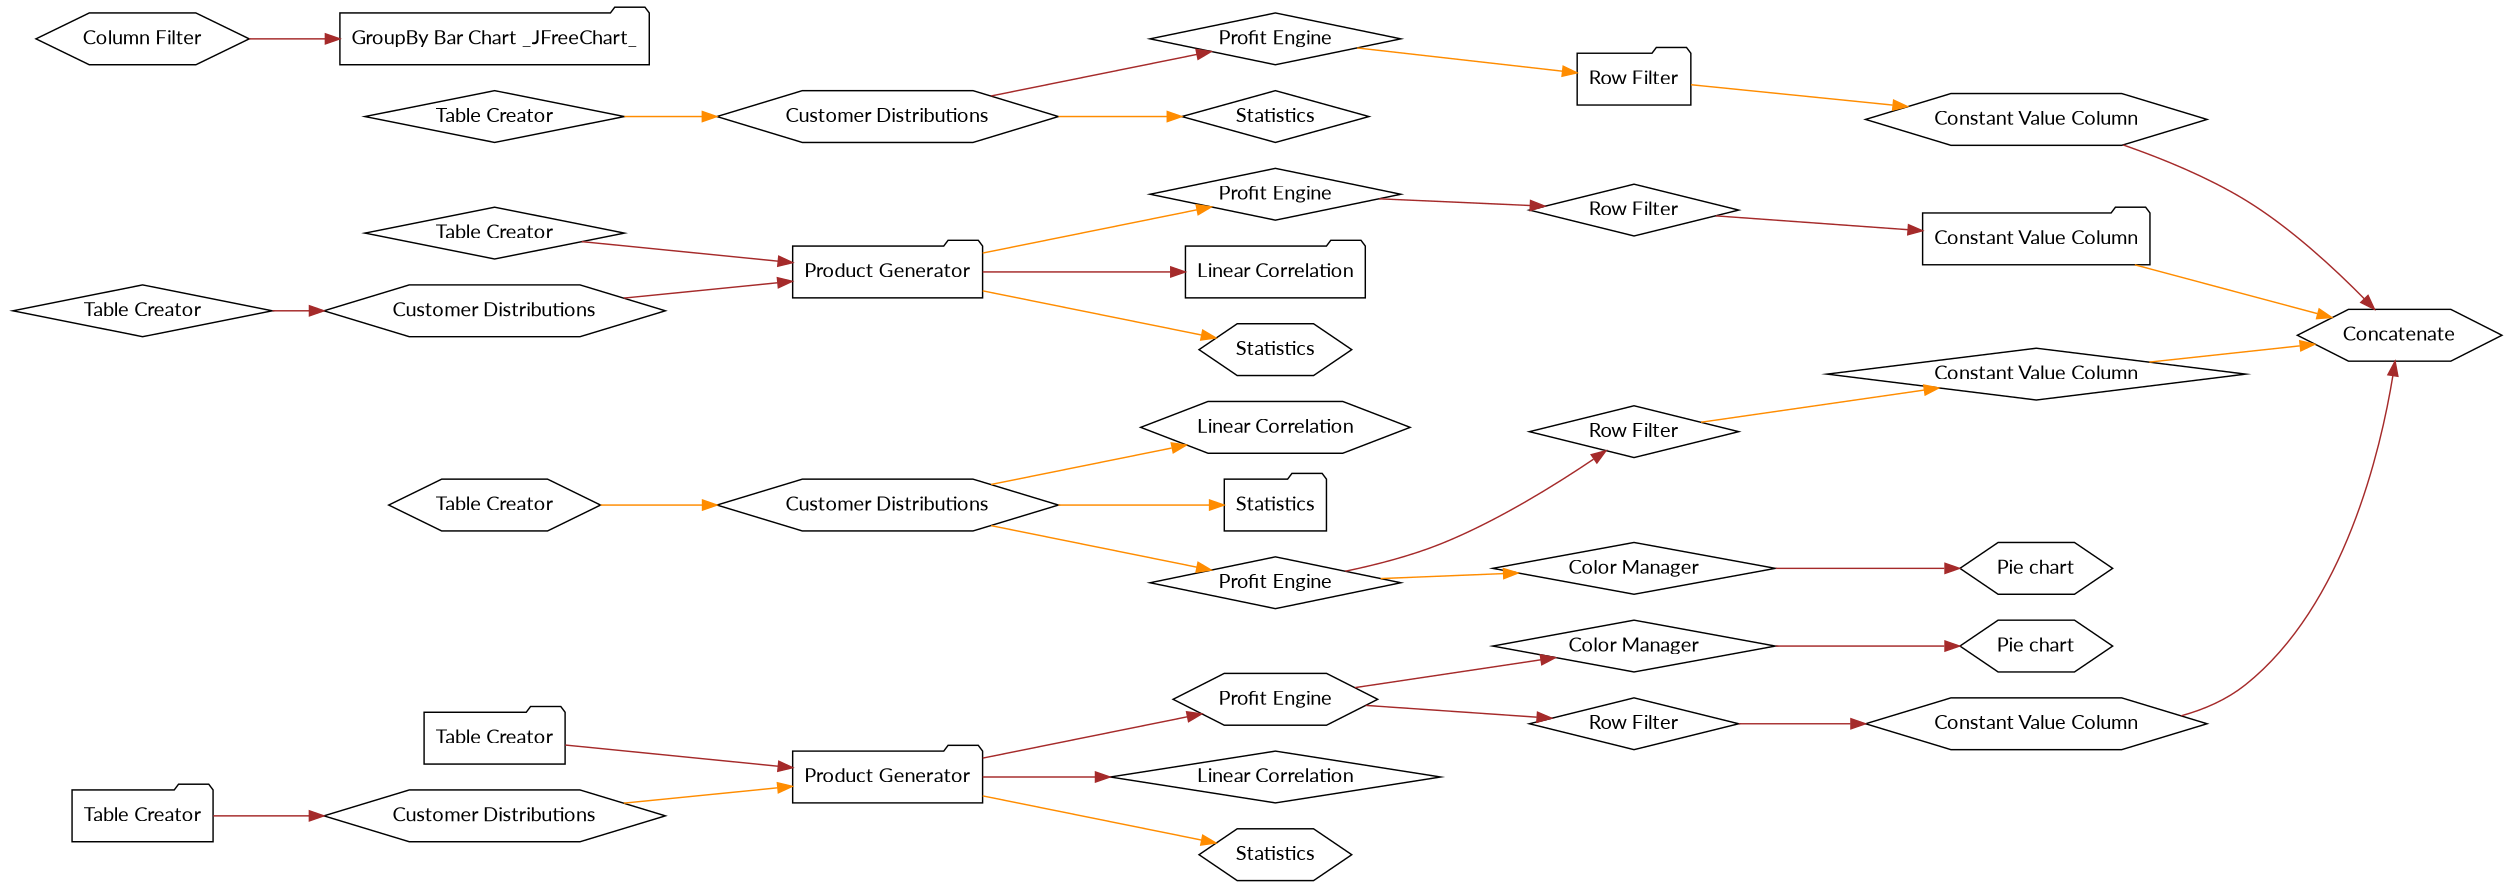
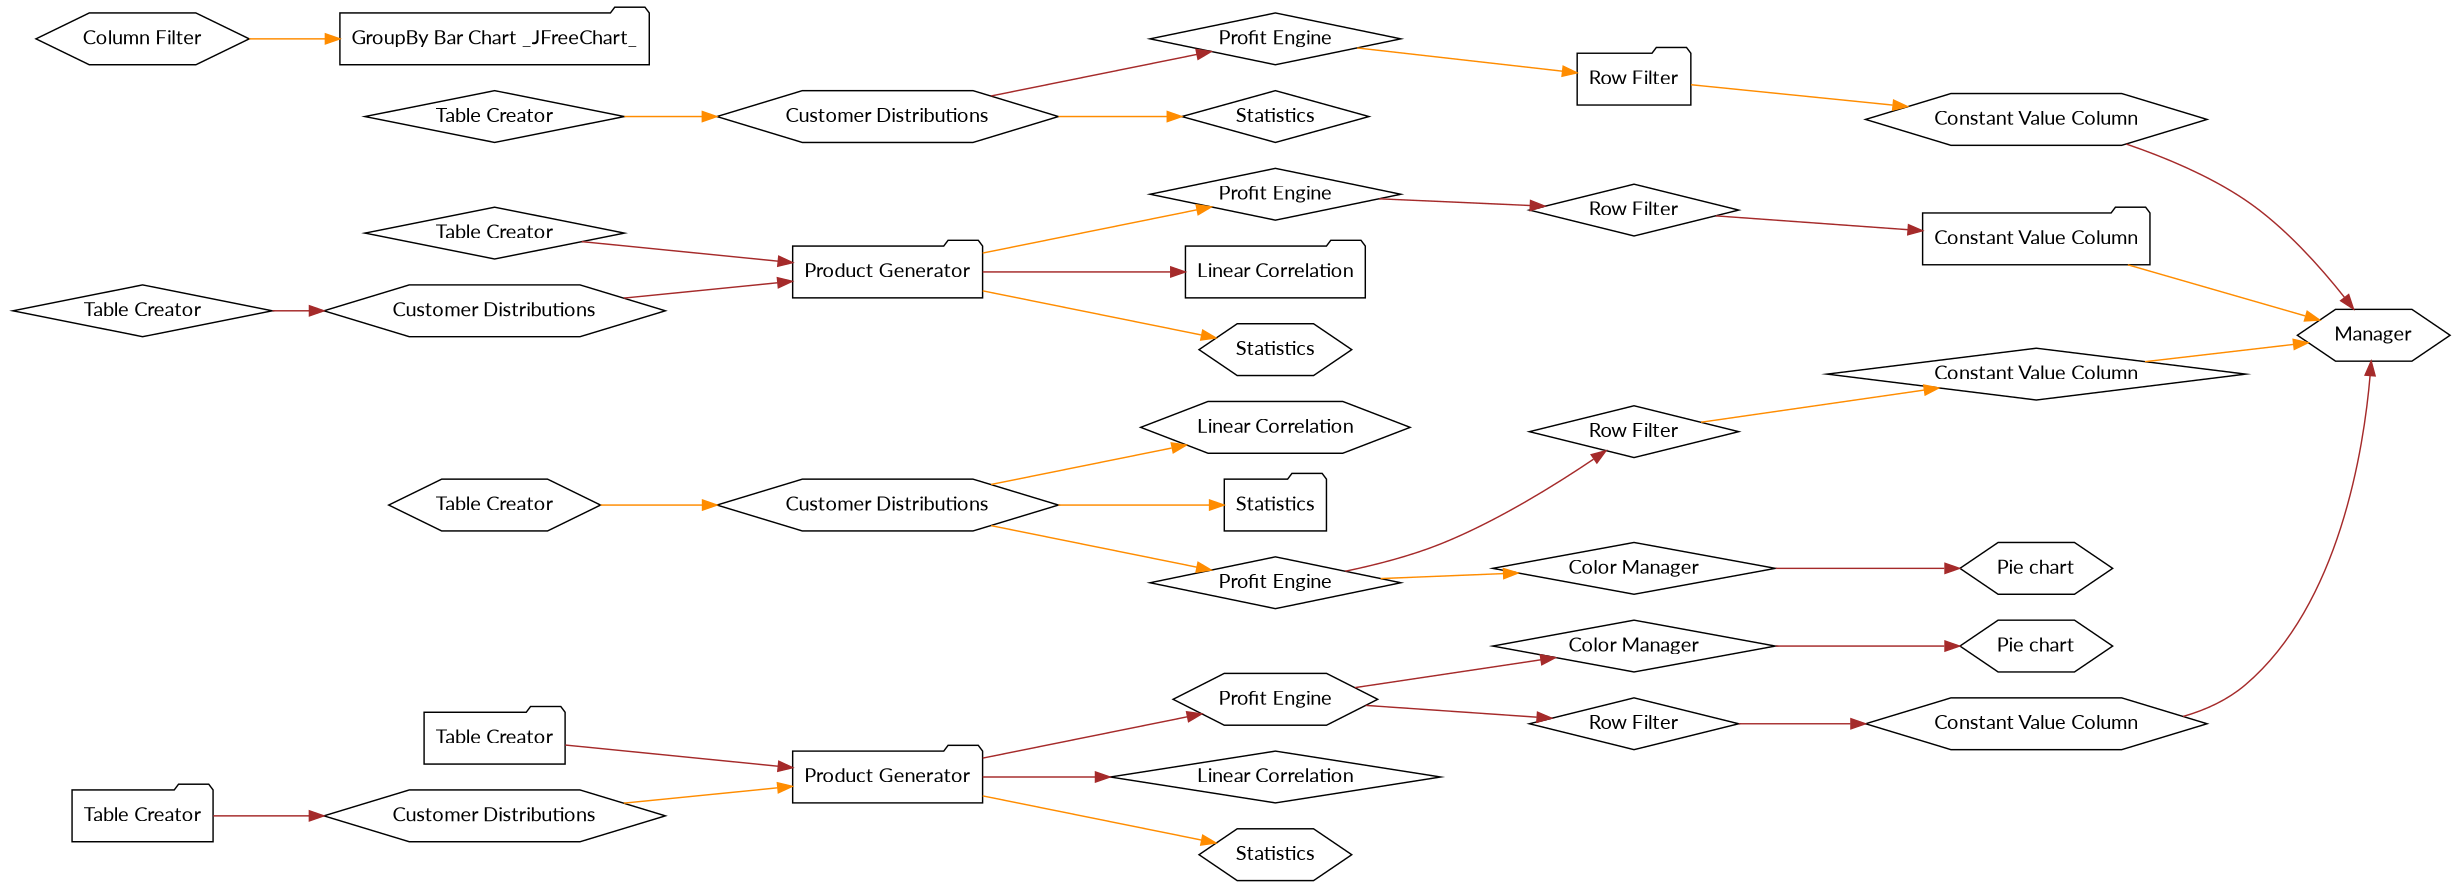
(287, 39) -> (287, 39)
(2400, 335) -> (2374, 335)
